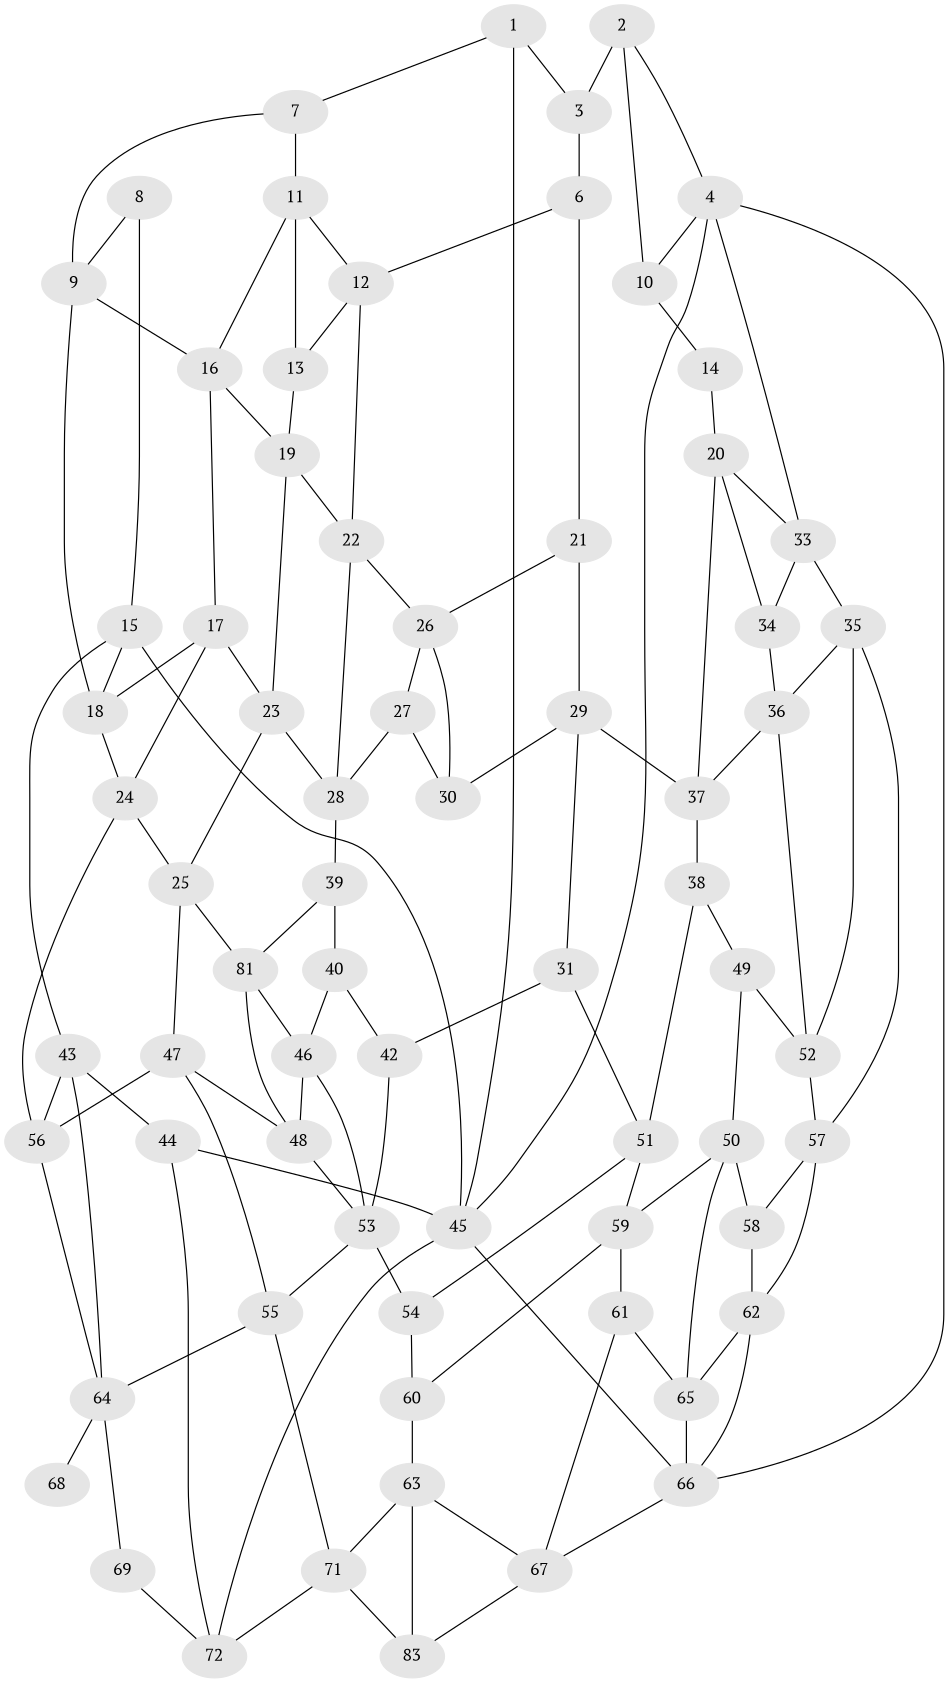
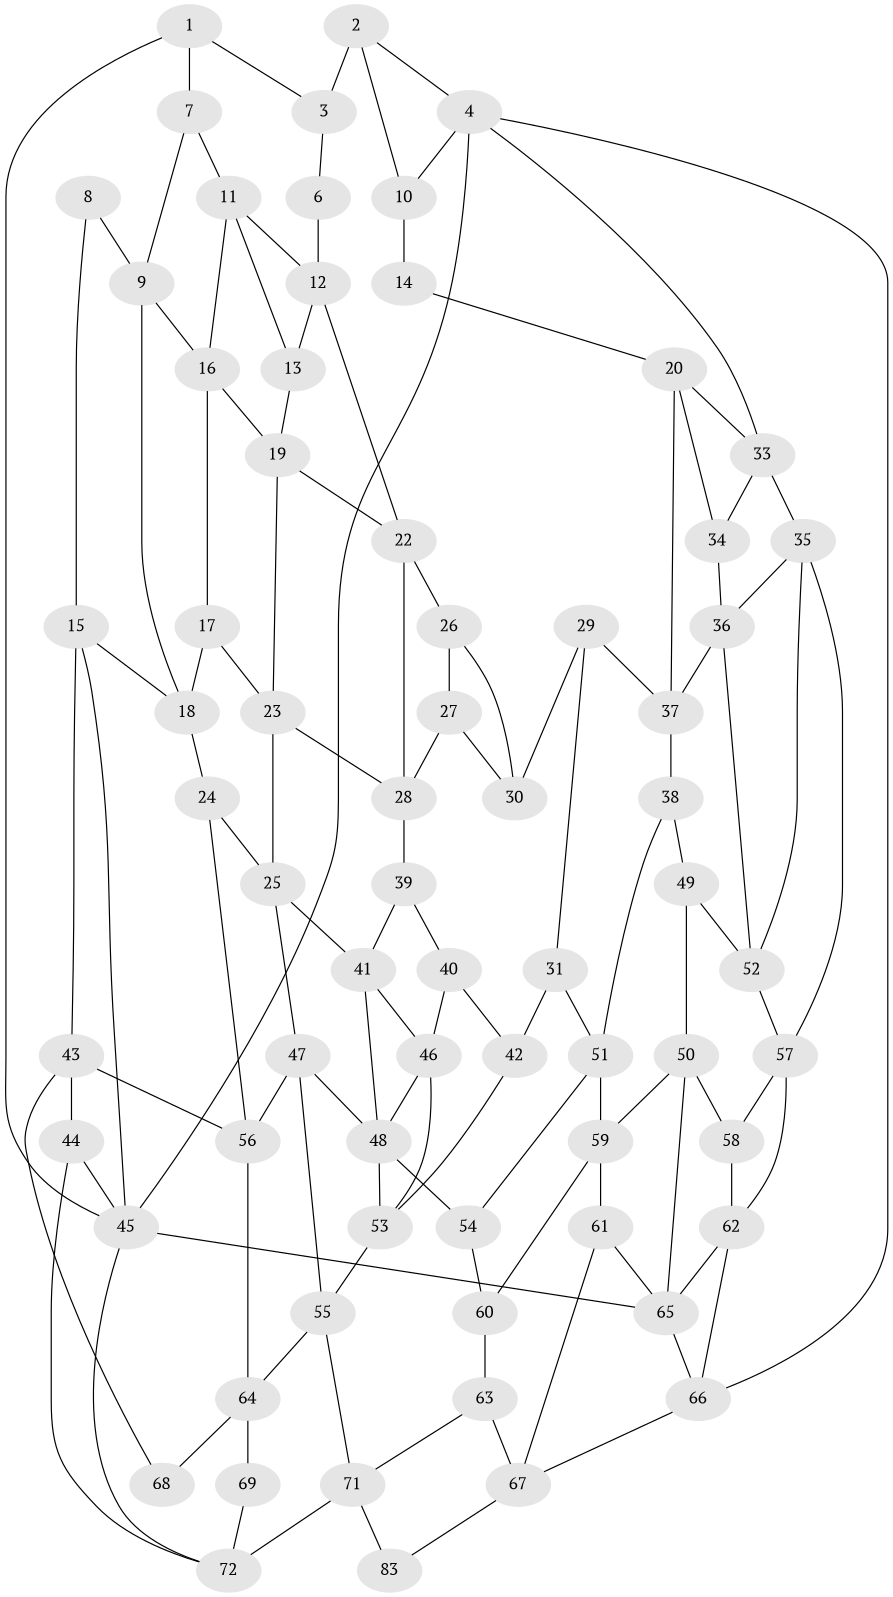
(579, 541) -> none
(170, 713) -> none
(245, 970) -> (363, 970)
(91, 1227) -> (61, 1273)
(386, 1264) -> (429, 1190)
(573, 1356) -> (396, 1270)
(412, 1571) -> none
